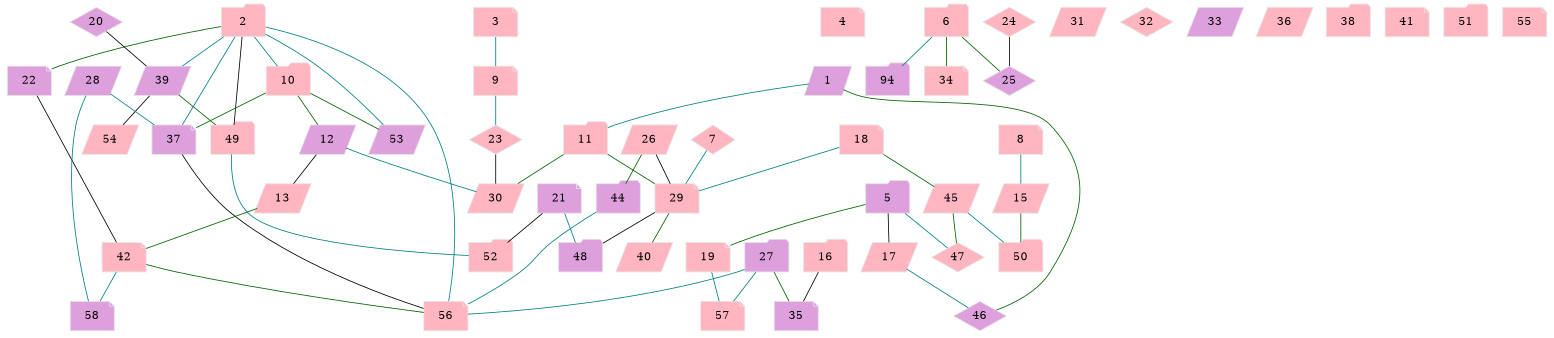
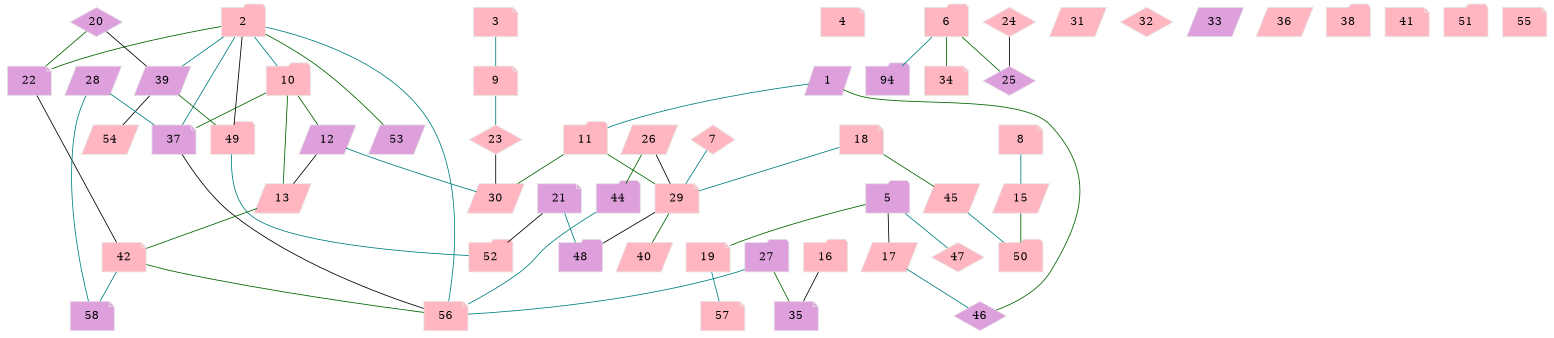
none -> (66, 49)
(328, 74) -> (328, 74)
(345, 111) -> (285, 140)
(955, 228) -> none
(745, 287) -> none
